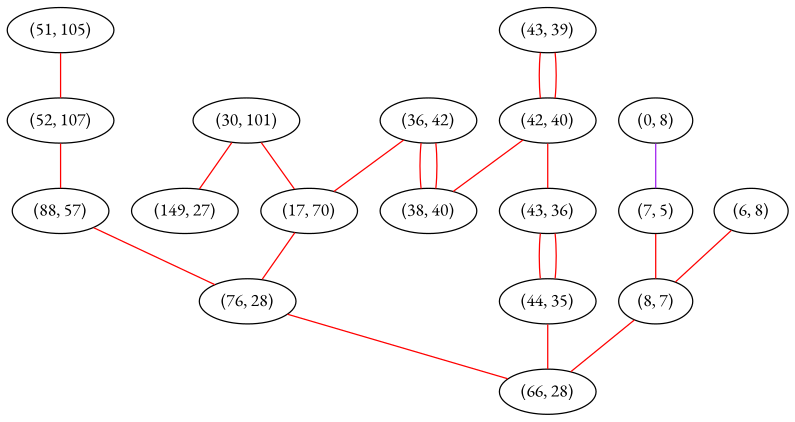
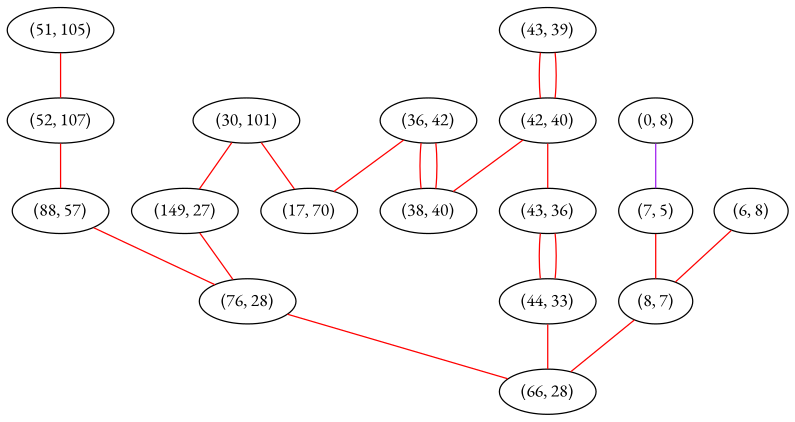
(279, 256) -> (216, 256)
(548, 301) -> (548, 301)
